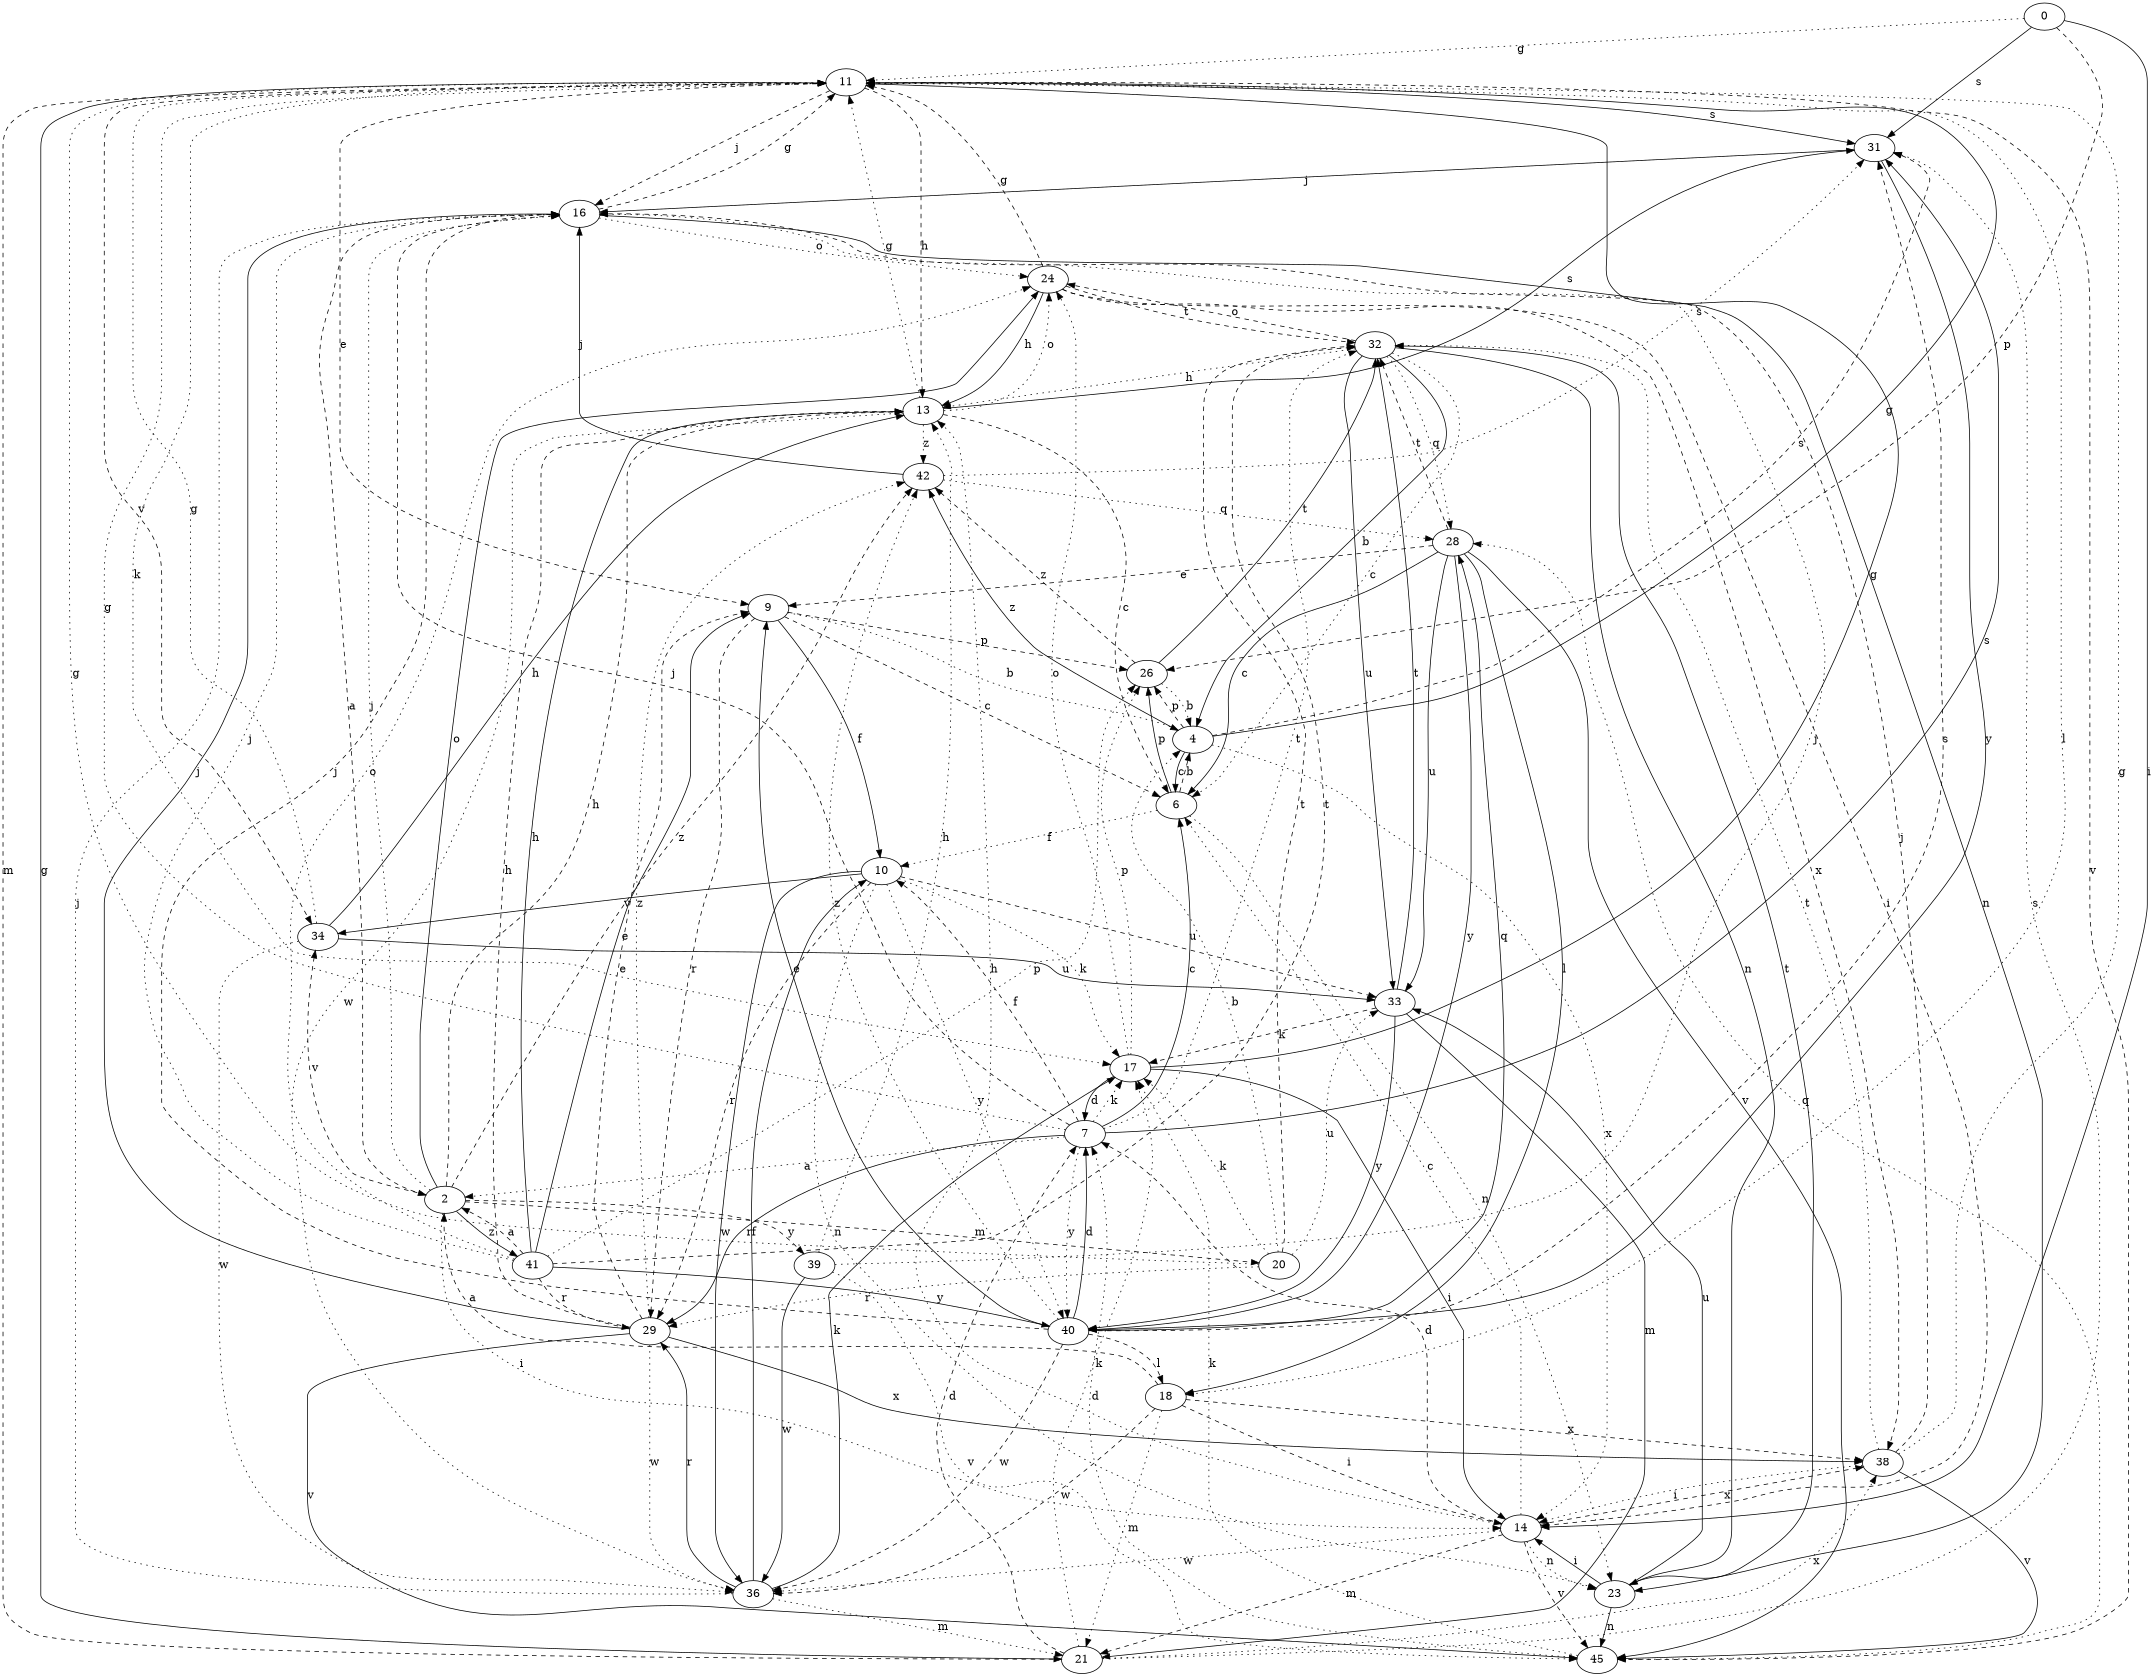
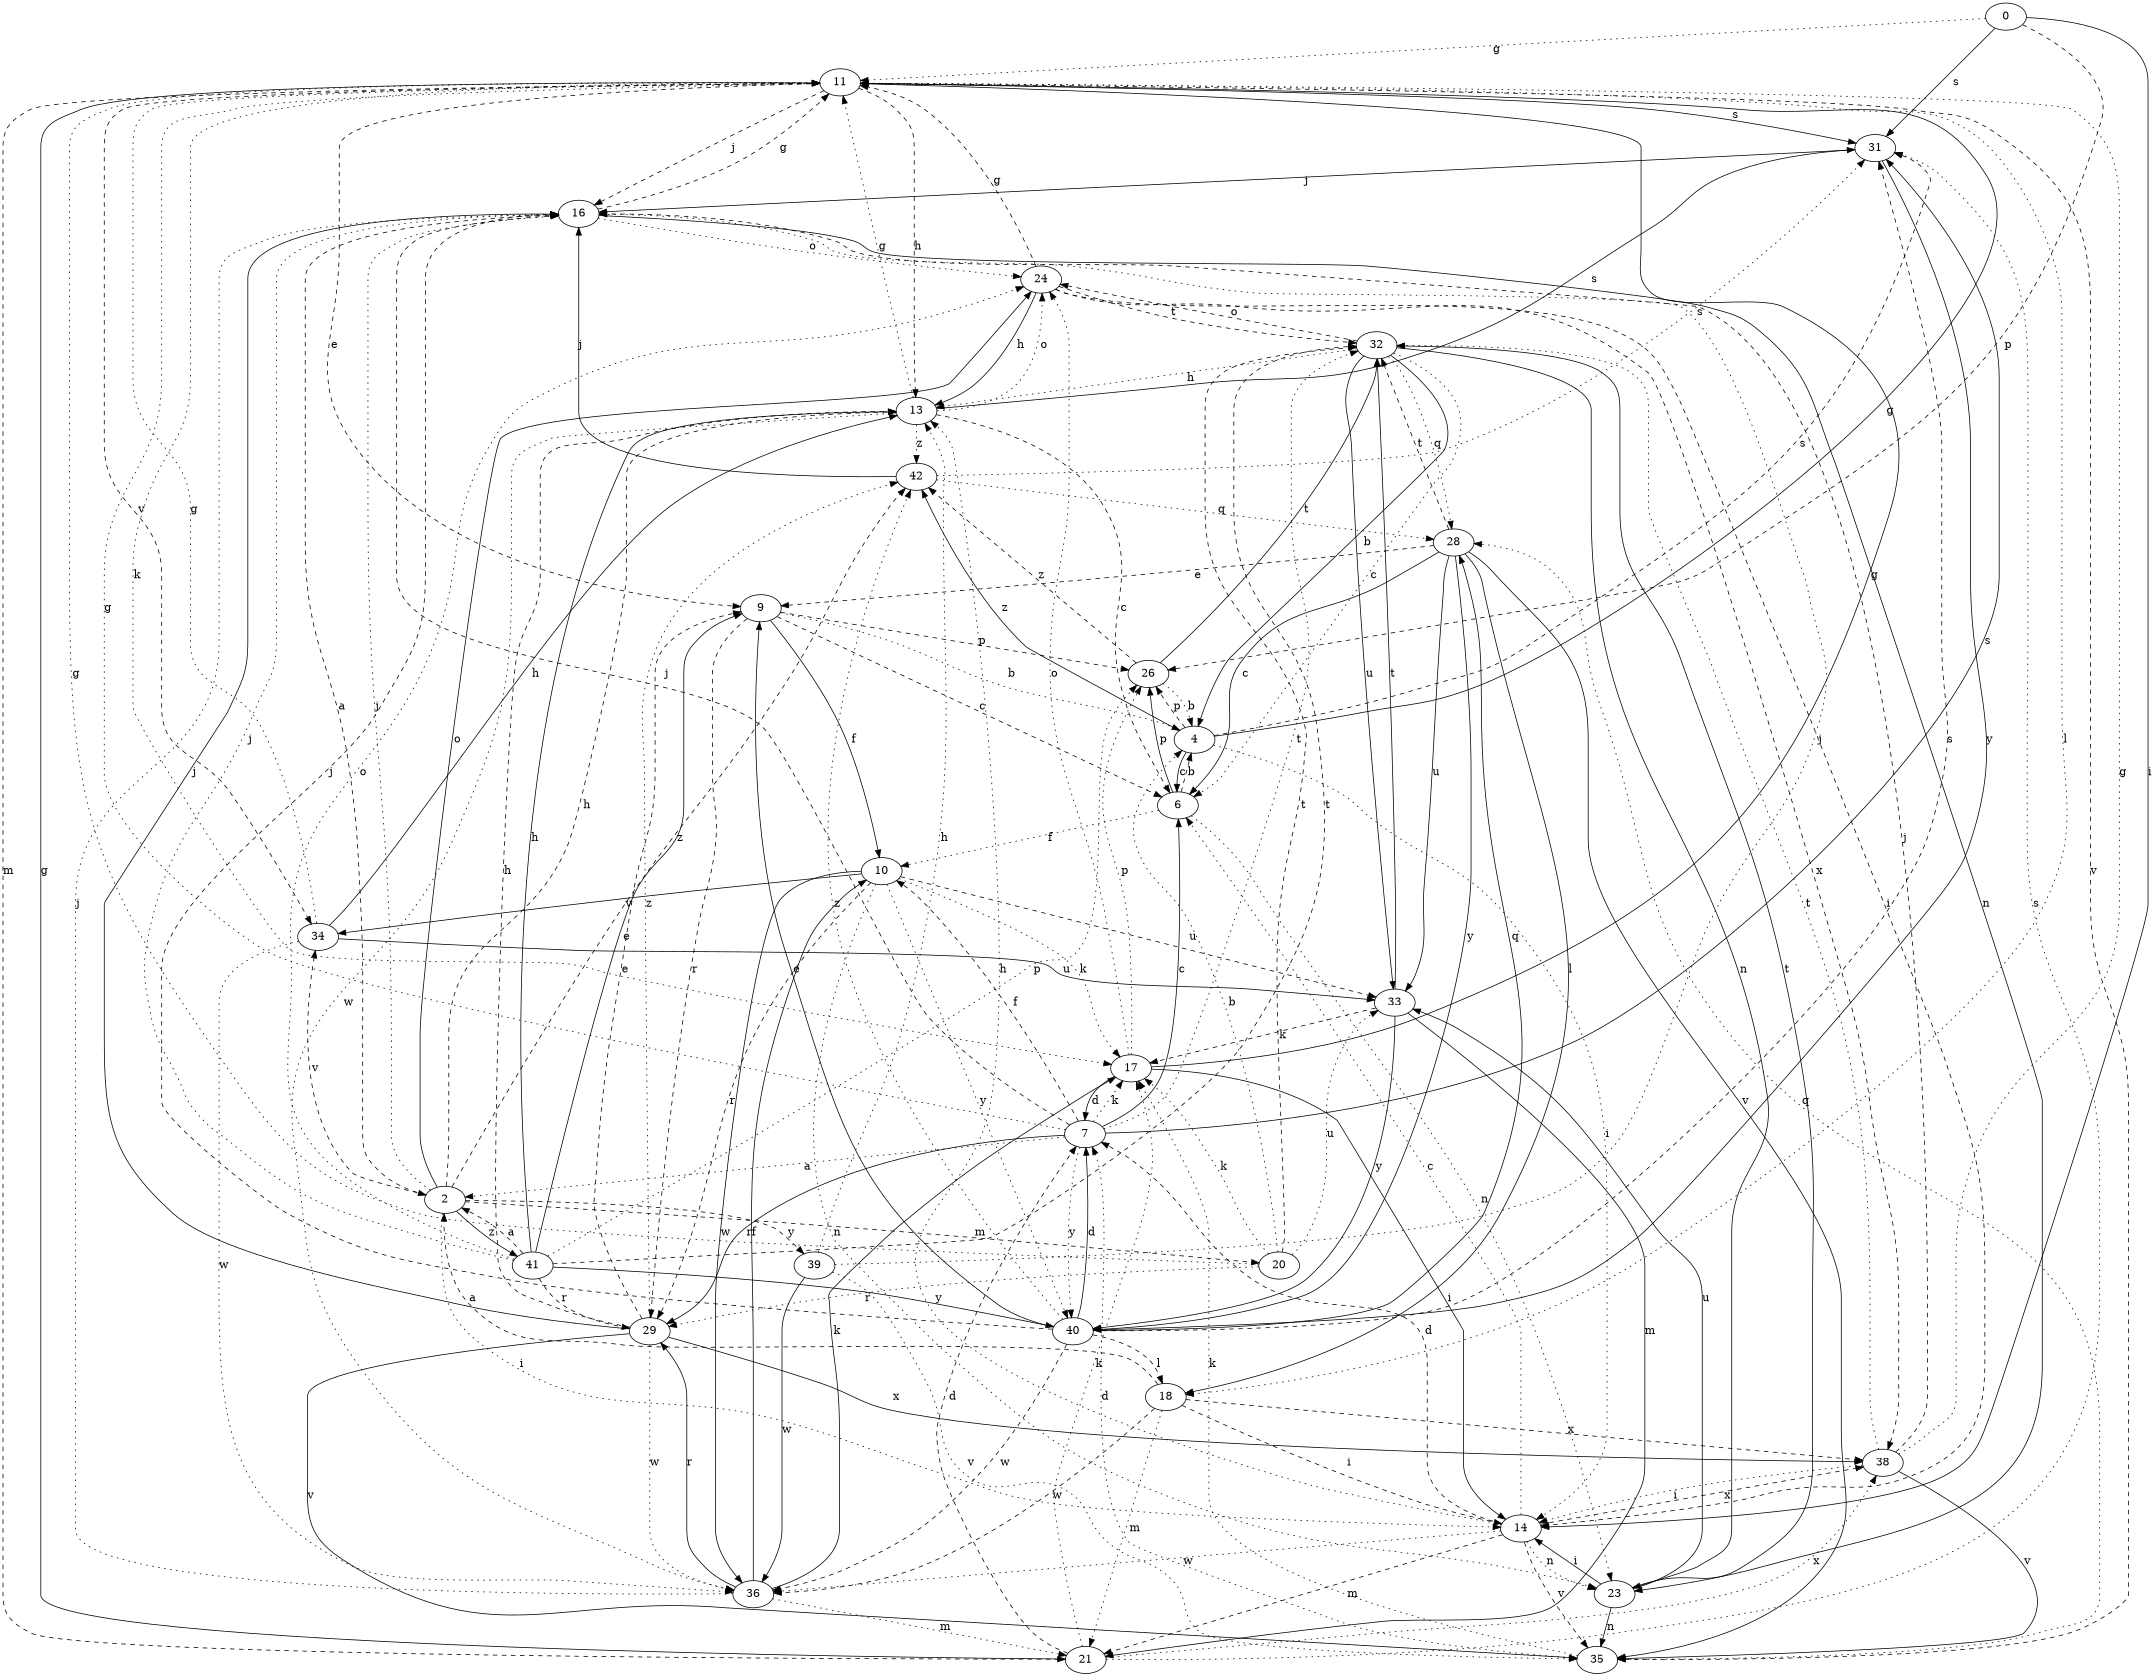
(1609, 1134) -> (1607, 1134)
(1597, 1660) -> (1597, 1660)
